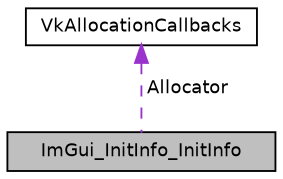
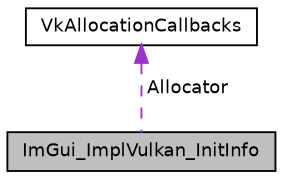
(141, 152) -> (141, 152)
